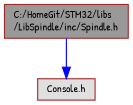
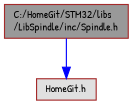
(66, 89) -> (66, 89)
